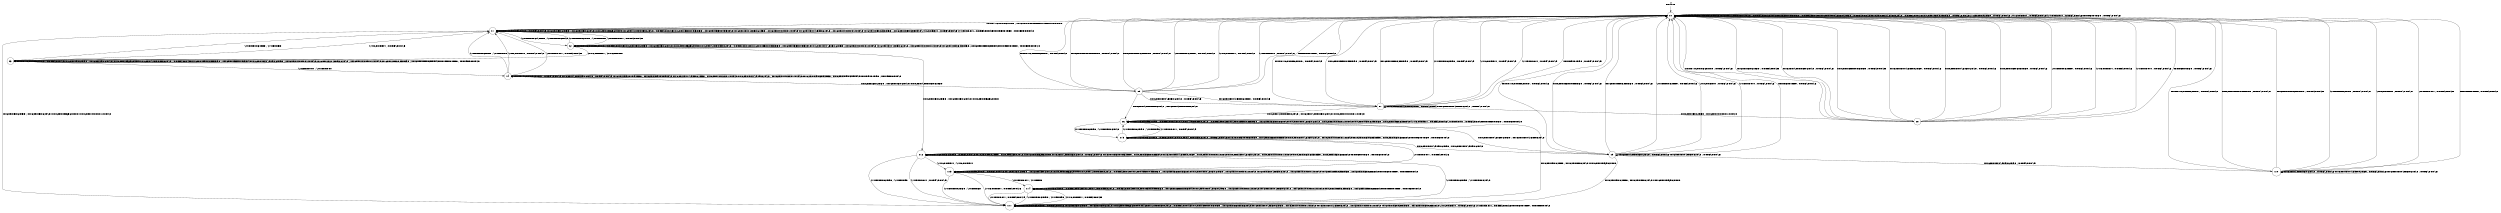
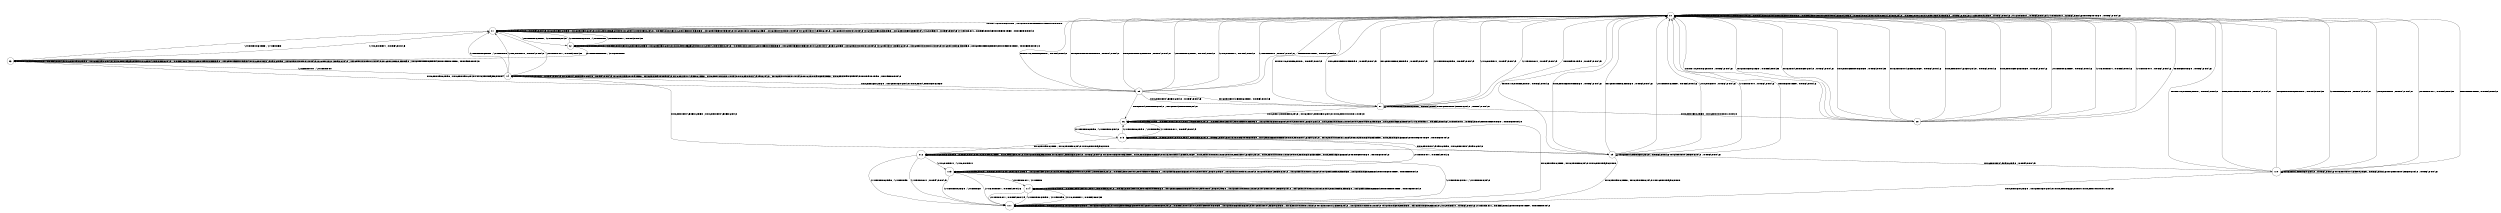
(1671, 4) -> none
(545, 38) -> (545, 38)
(793, 51) -> (1022, 146)
(606, 54) -> (606, 54)
none -> (575, 83)
(1442, 129) -> (1035, 148)
(1468, 180) -> (1468, 180)
(188, 198) -> (1644, 198)
